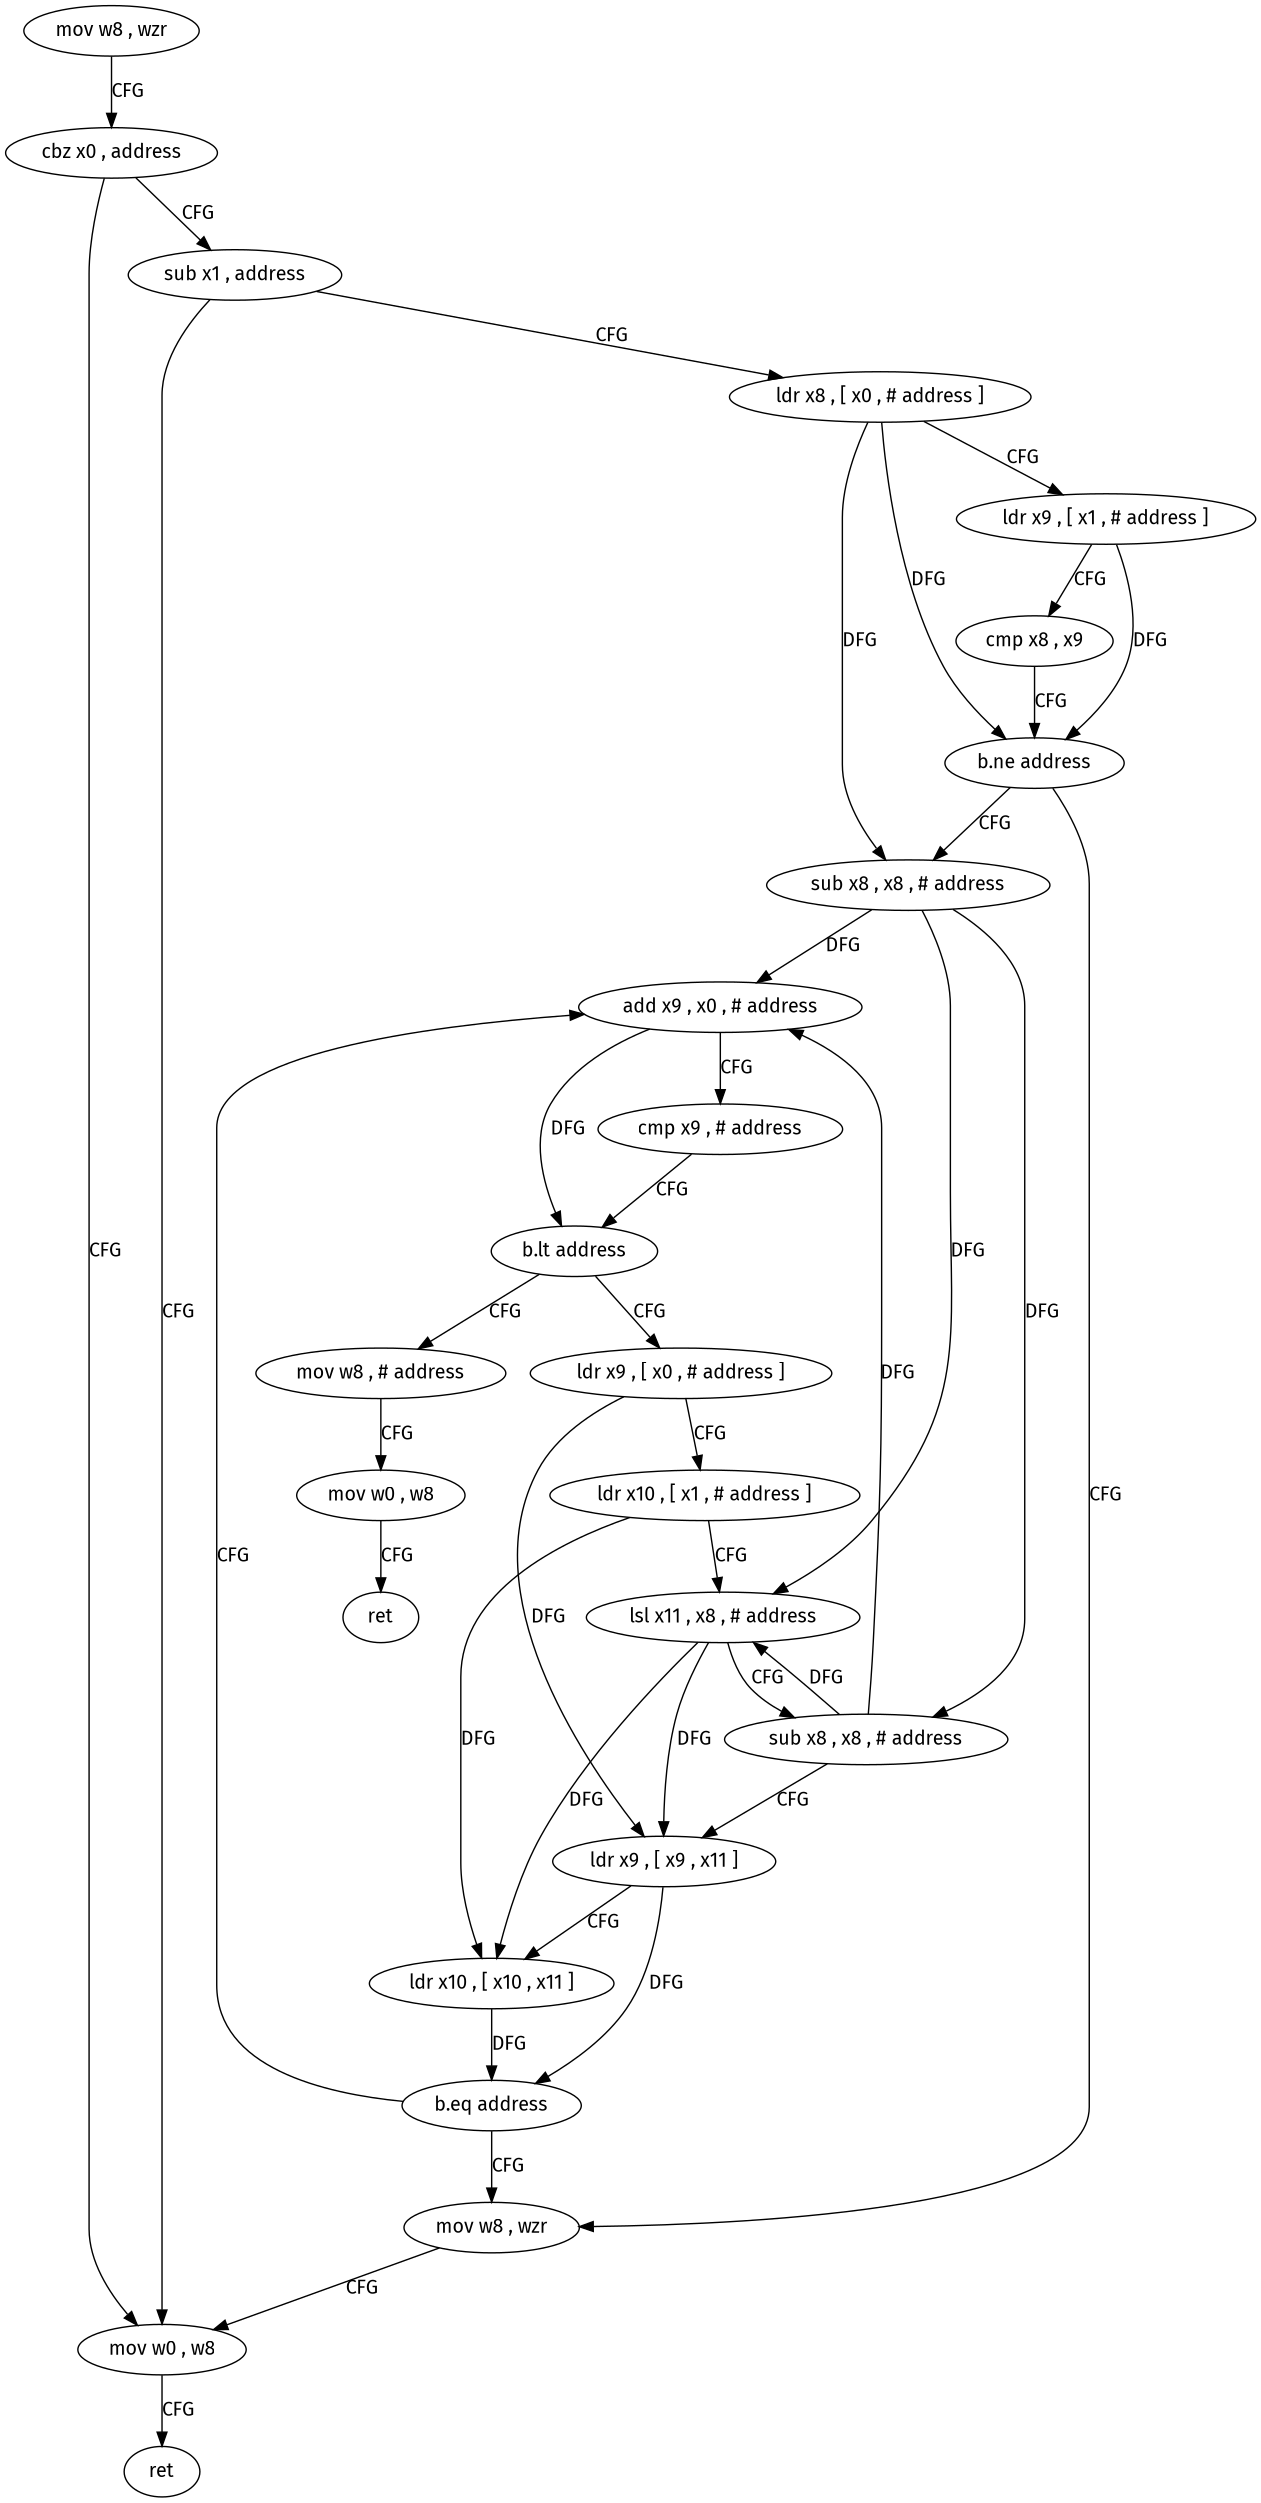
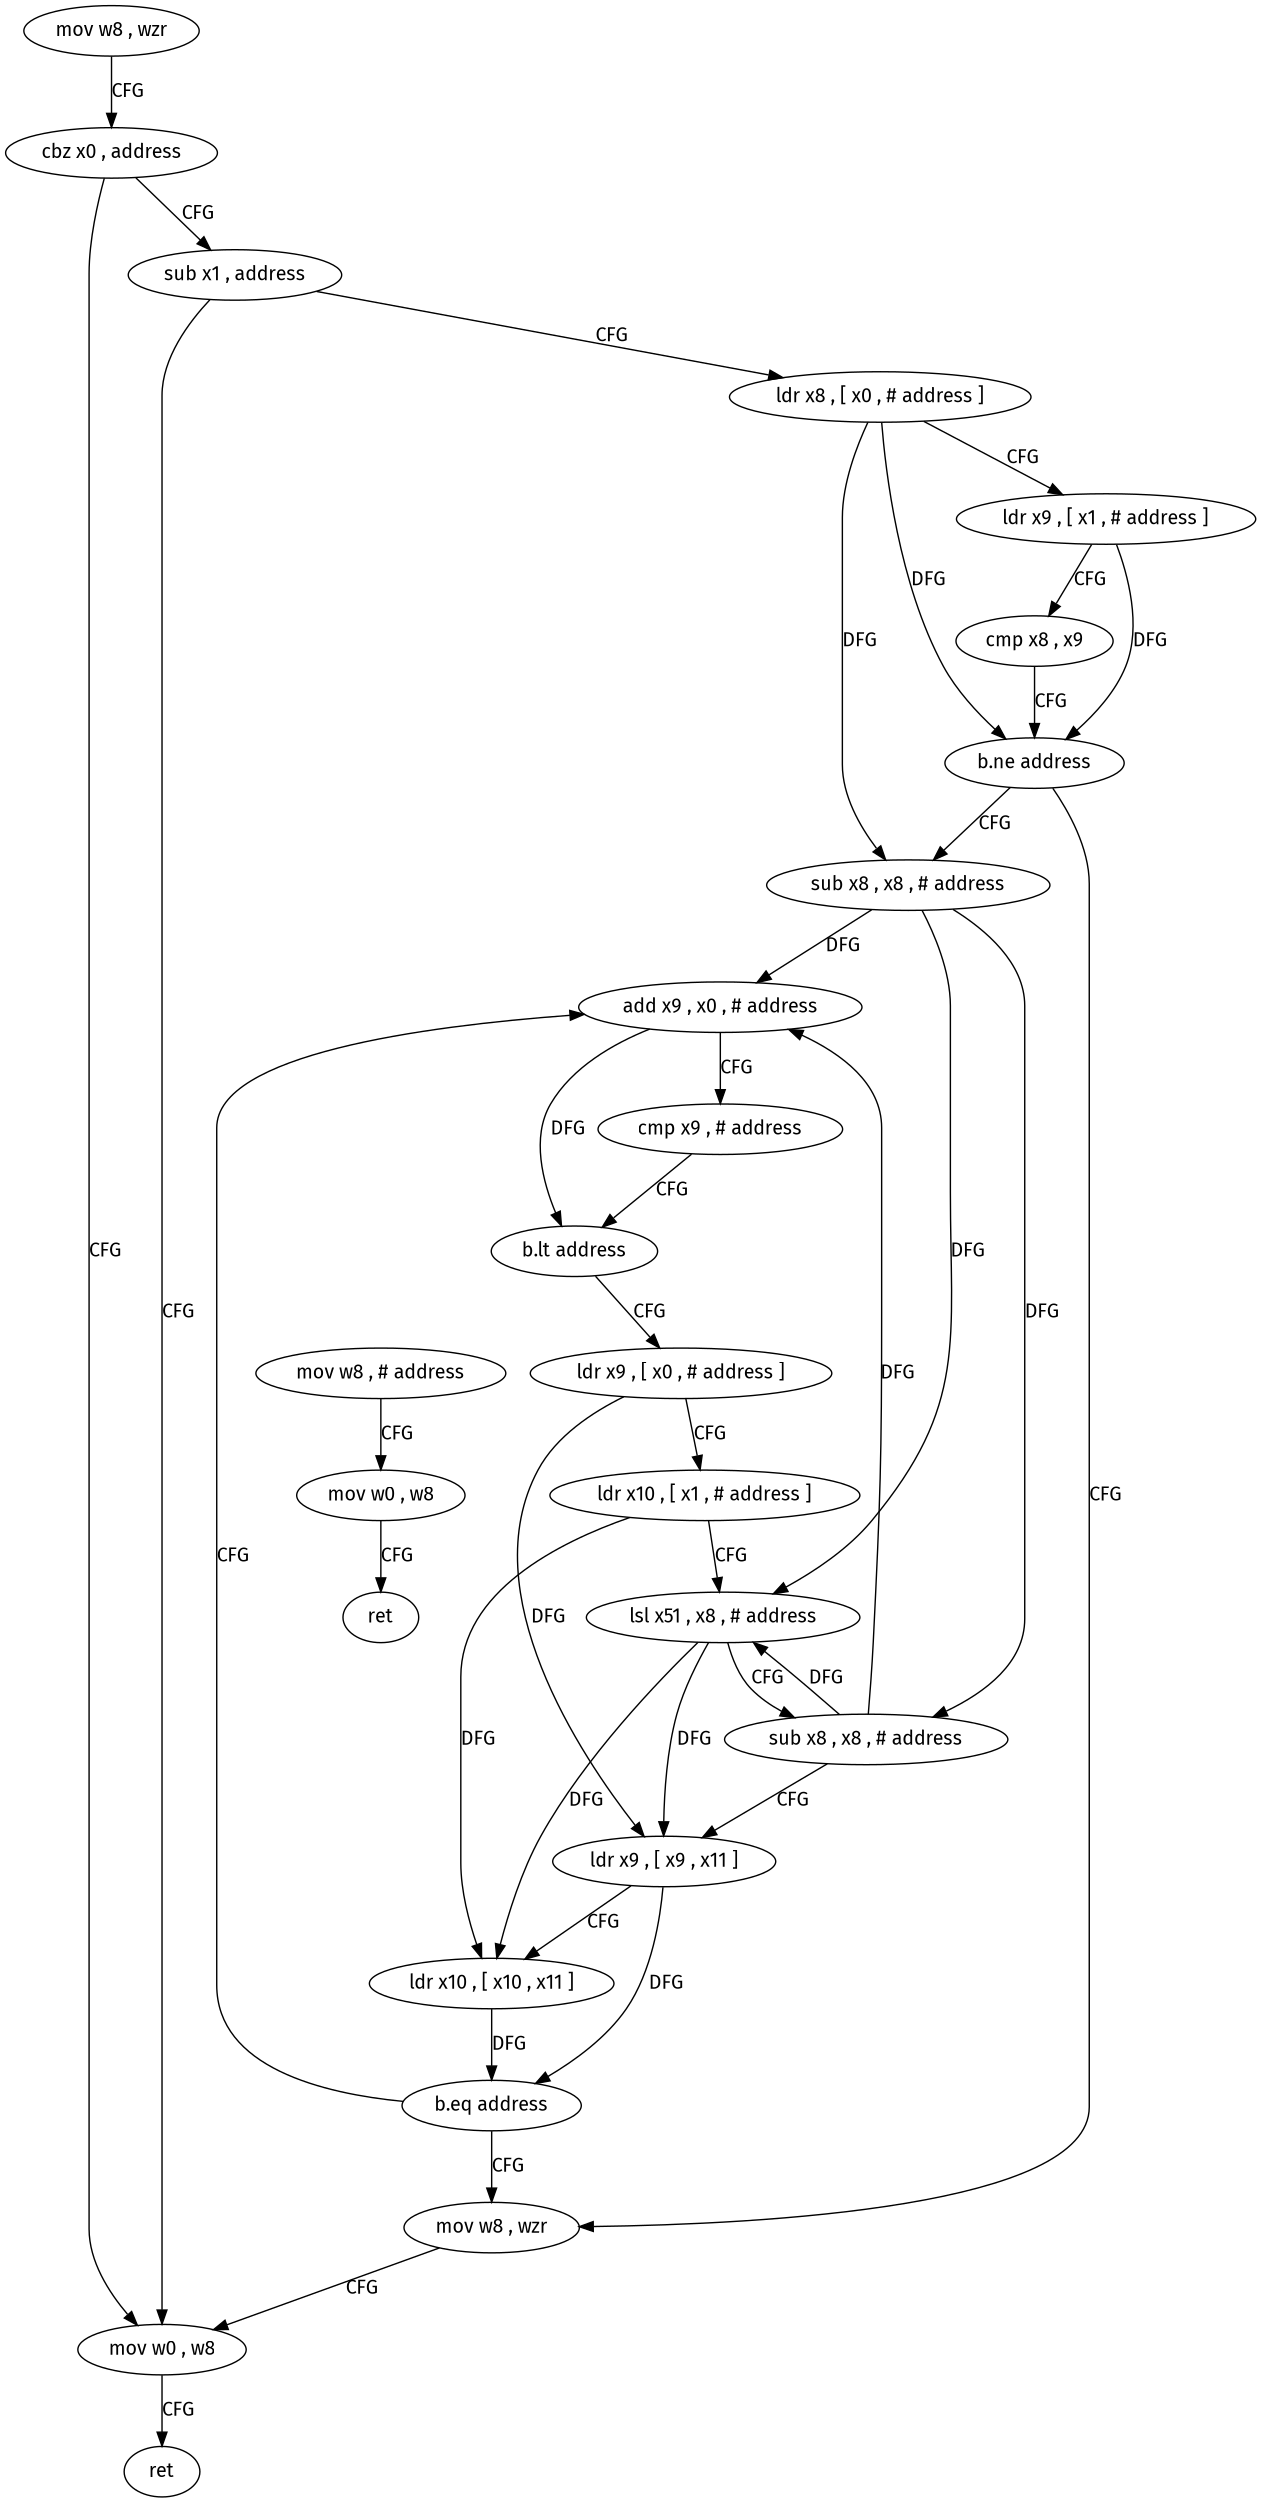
(485, 1308) -> none
(723, 1617) -> (723, 1617)
